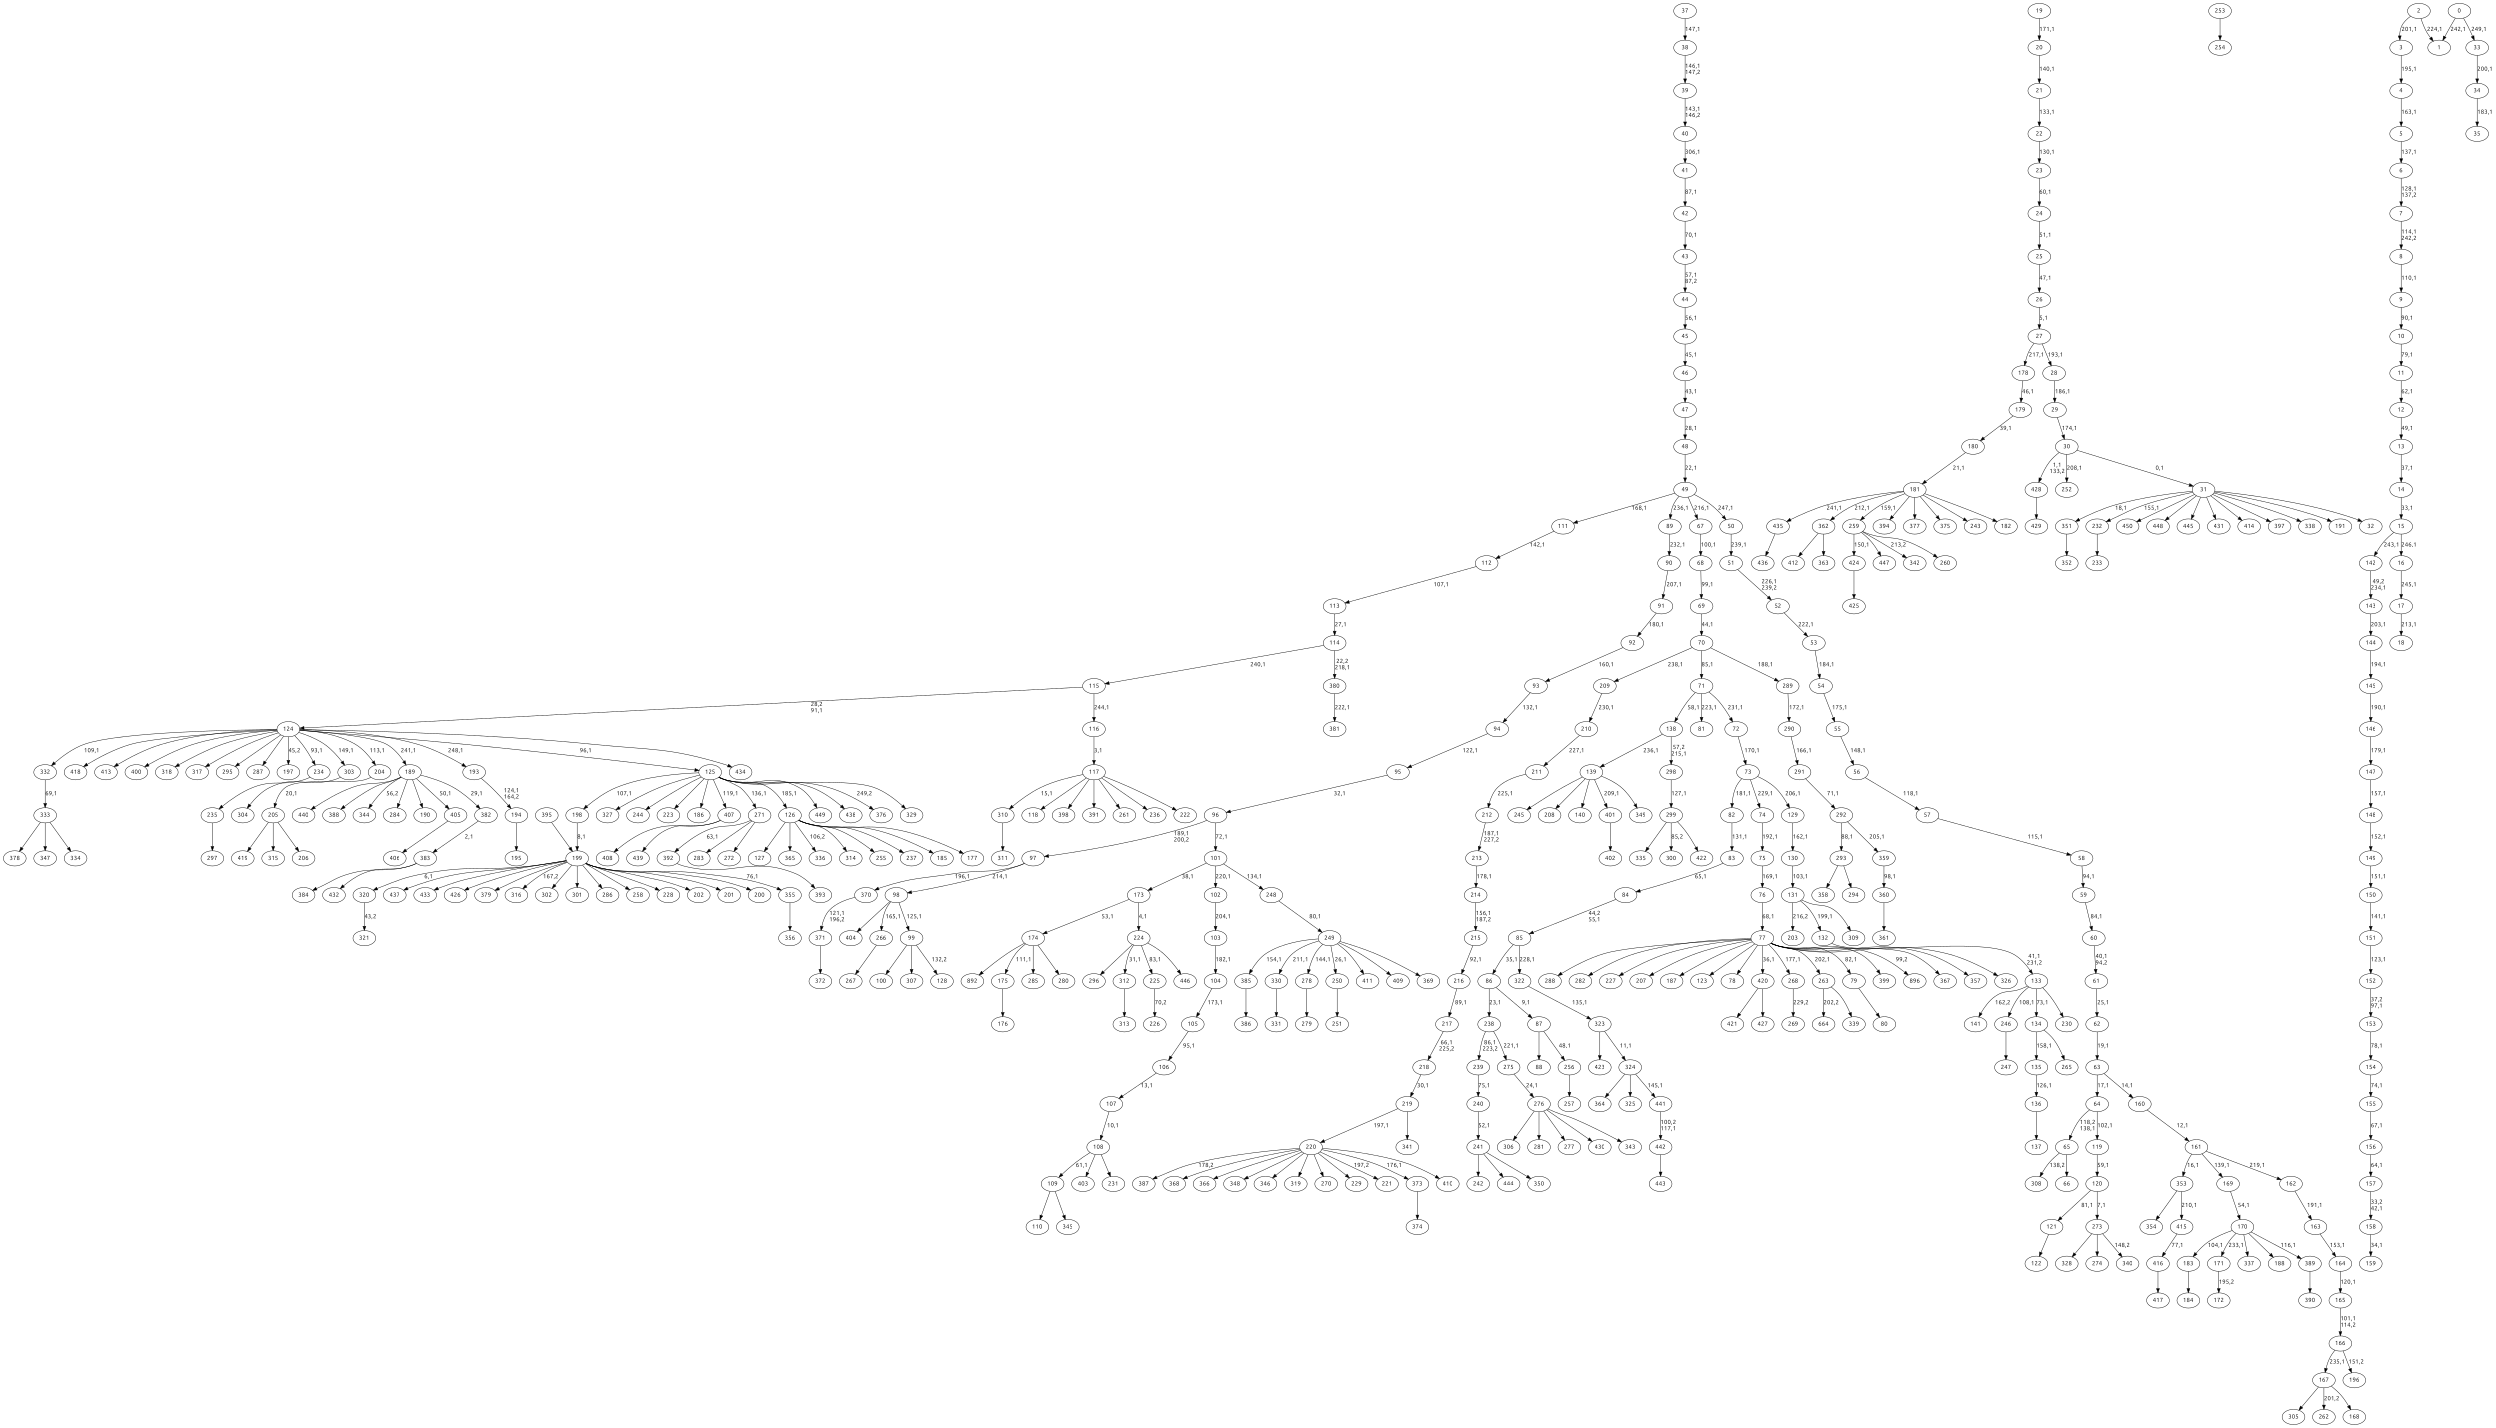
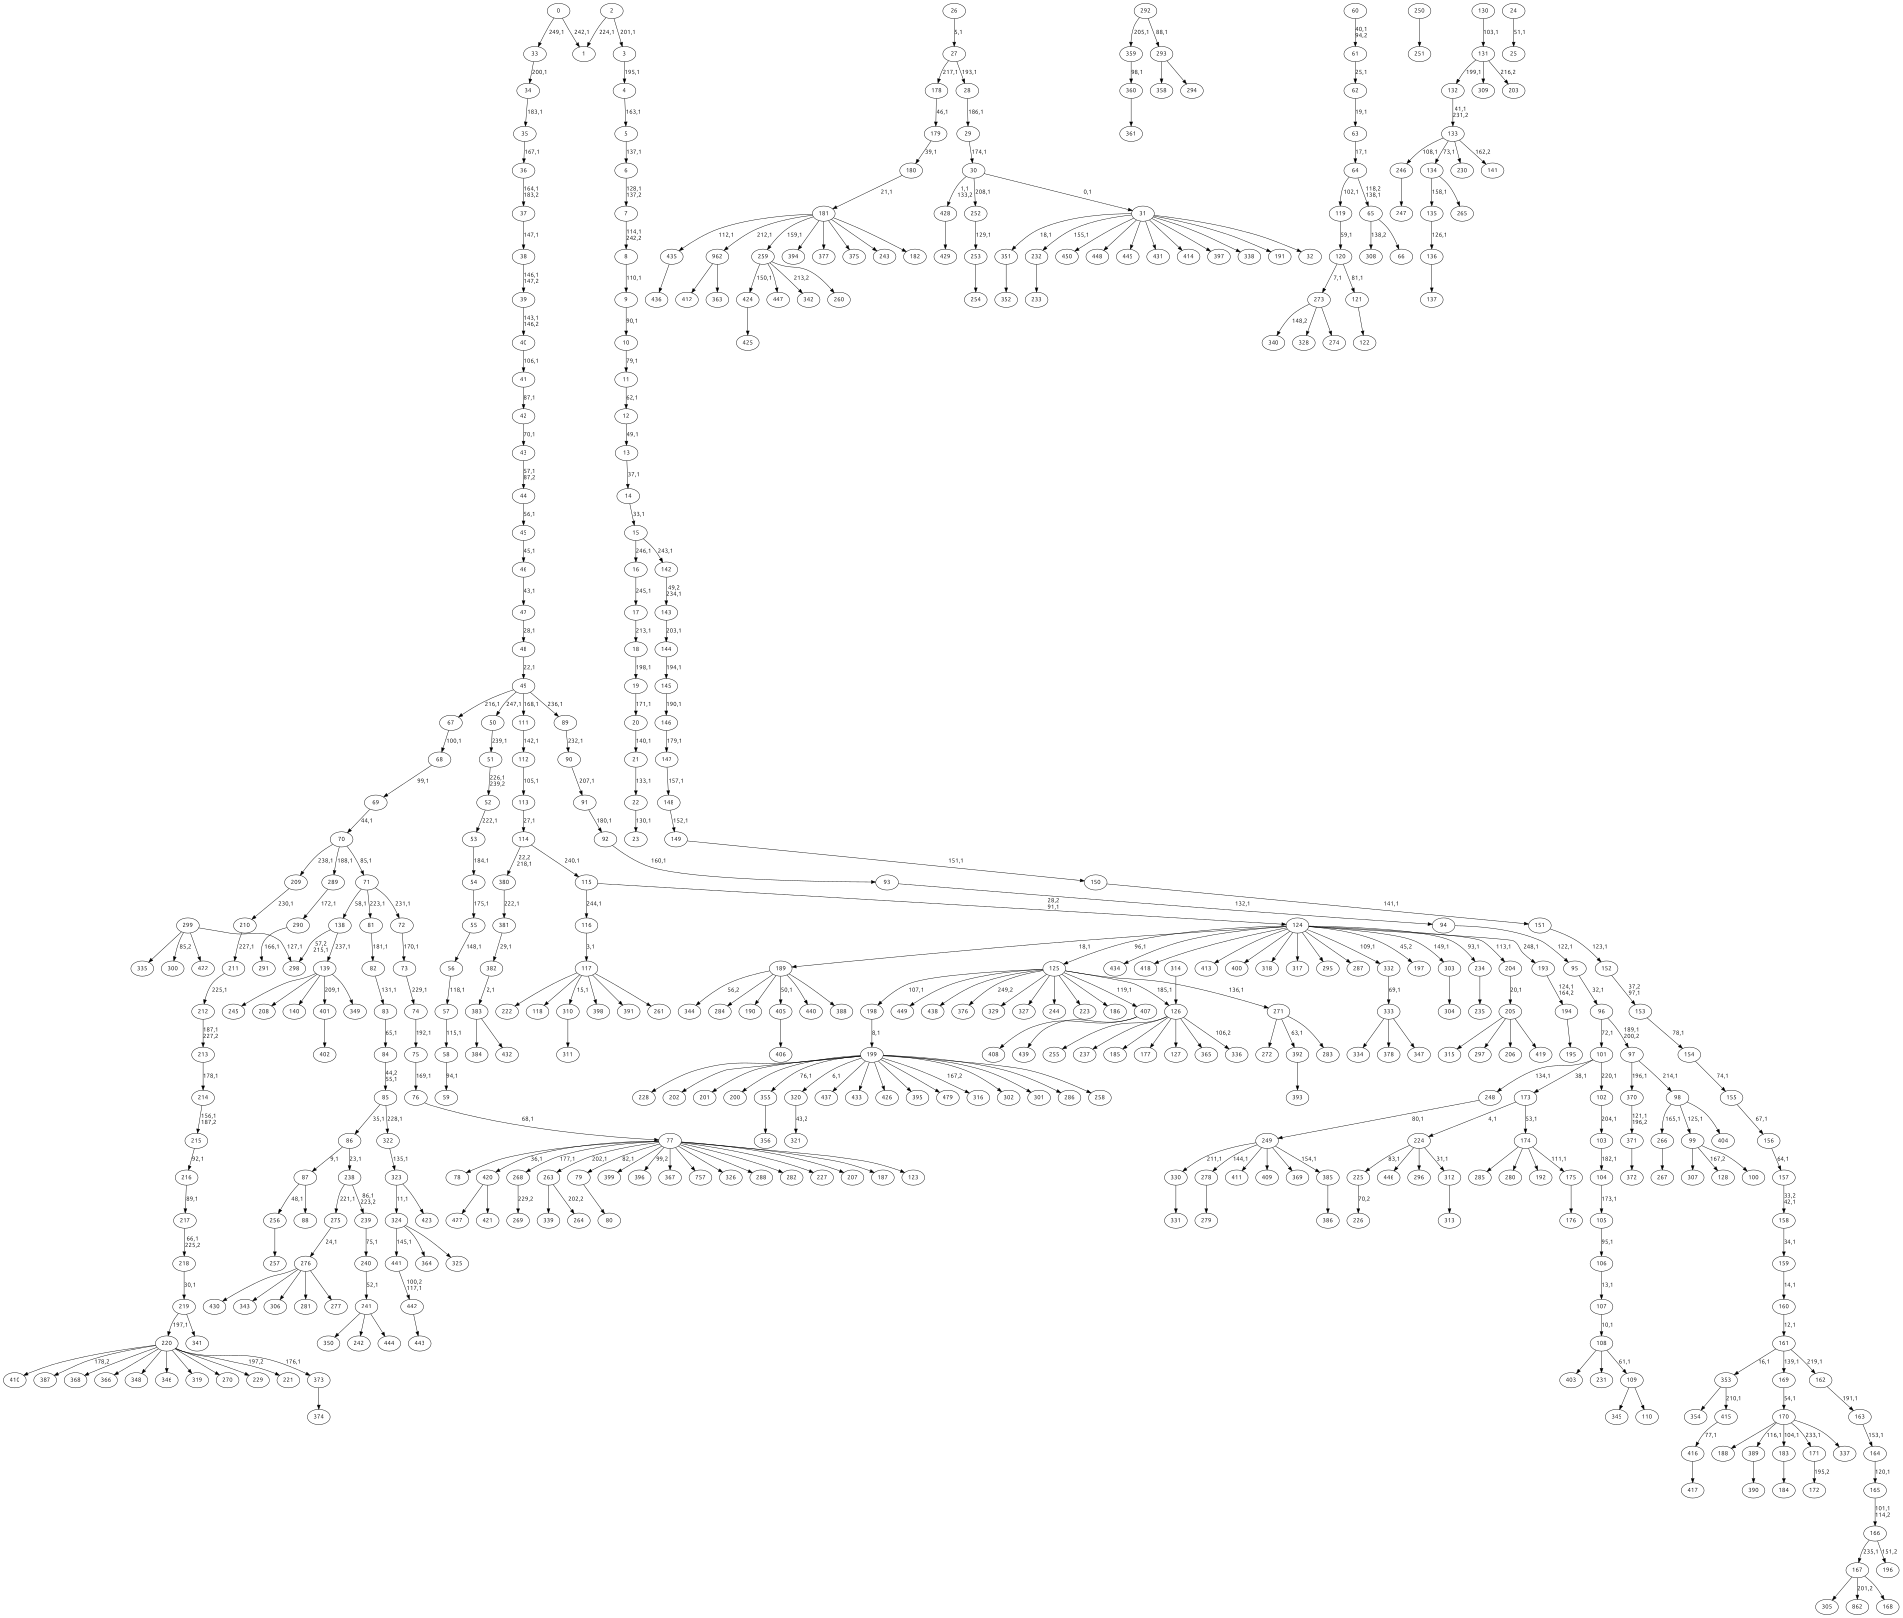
(1693, 152) -> (531, 361)
none -> (524, 171)
(2039, 190) -> none
none -> (976, 233)
(2039, 276) -> none
(1834, 508) -> (726, 235)
(1824, 527) -> (717, 257)
(1441, 585) -> (531, 781)
none -> (636, 666)
(408, 751) -> (1085, 947)
(1651, 751) -> (343, 947)
(451, 786) -> (498, 945)
(1735, 790) -> (372, 945)
(1671, 792) -> (250, 934)
(1819, 792) -> none
(1155, 815) -> none
(1793, 815) -> none
(826, 830) -> (1176, 988)
(212, 835) -> (1496, 1031)
(561, 835) -> (893, 1075)
(486, 895) -> (948, 1098)
(2088, 915) -> none
(1333, 958) -> none
(939, 960) -> (1718, 1159)
(972, 981) -> (1541, 1178)
(1915, 981) -> (640, 1178)
(1976, 981) -> (700, 1178)
(1824, 1024) -> (579, 1221)
(2117, 1084) -> (1784, 1283)
(2324, 1417) -> (1857, 1607)
